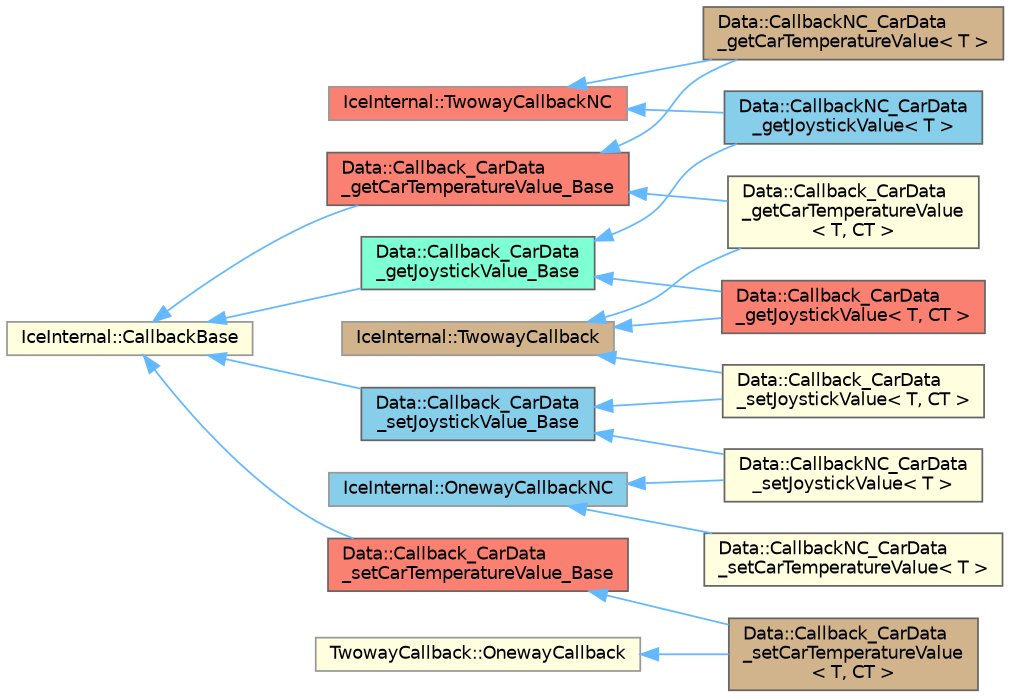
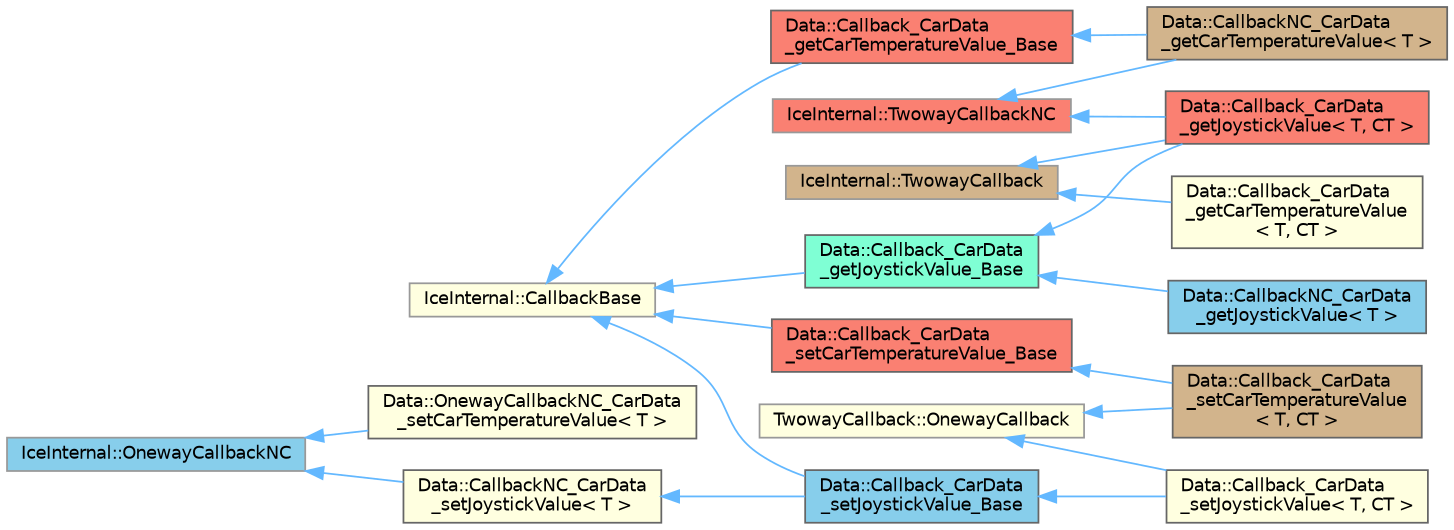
(685, 111) -> (1127, 117)
(687, 198) -> none
(669, 365) -> (1095, 456)
(668, 445) -> (742, 496)
(853, 560) -> (532, 412)
